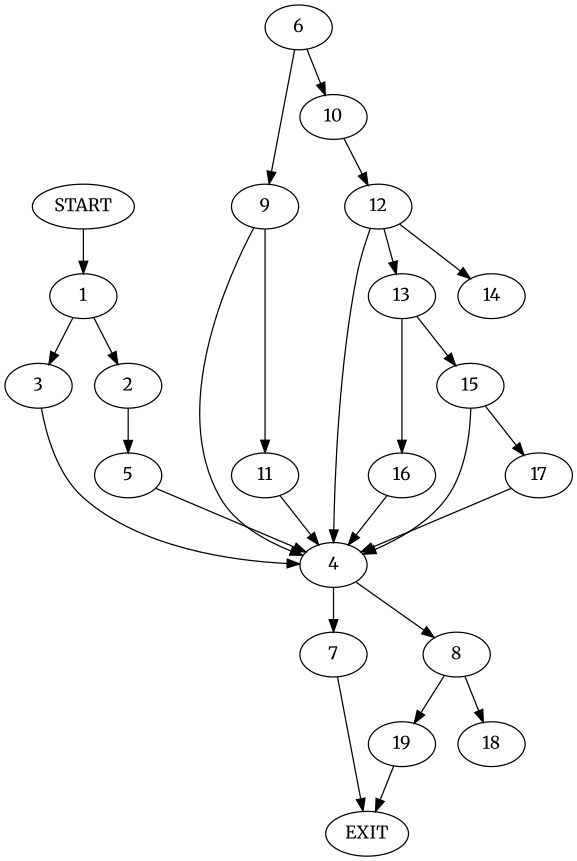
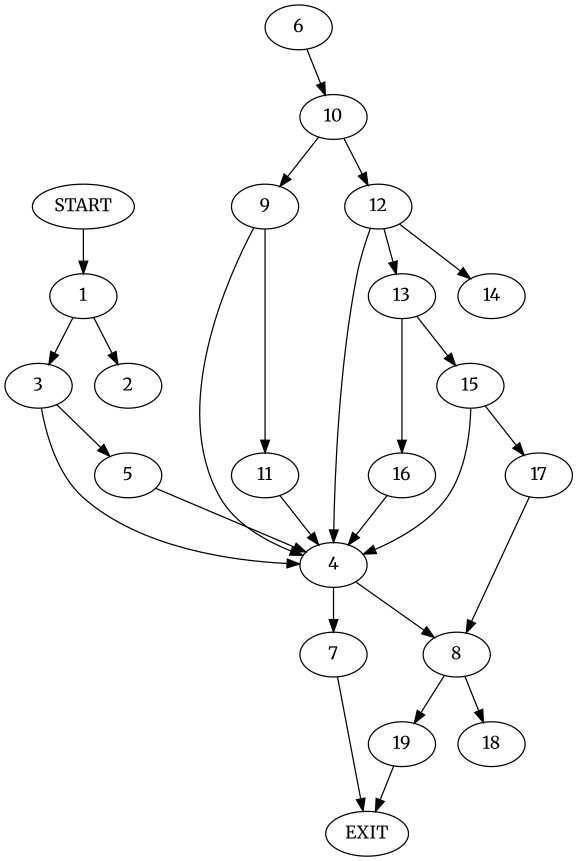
(283, 111) -> (303, 157)
(128, 424) -> (79, 426)
(442, 518) -> (500, 559)
